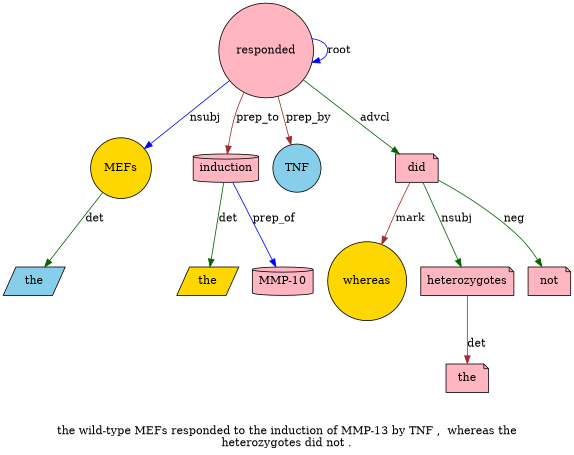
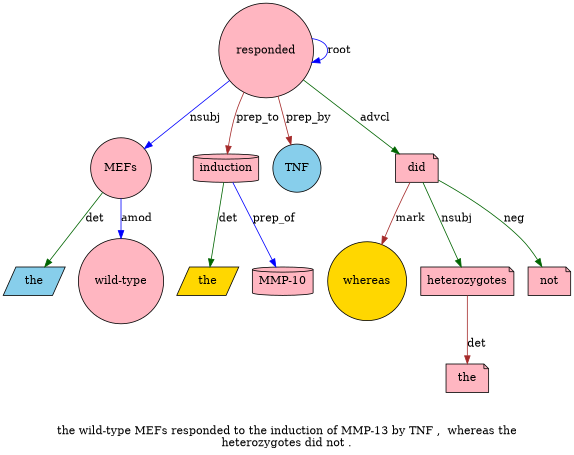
(121, 168) -> (121, 168)
none -> (121, 281)
